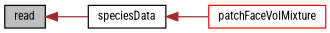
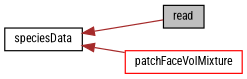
(73, 17) -> (129, 26)
